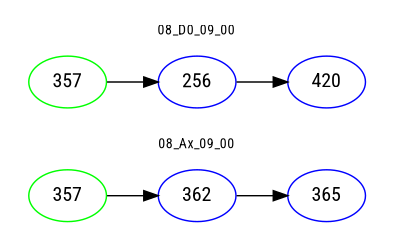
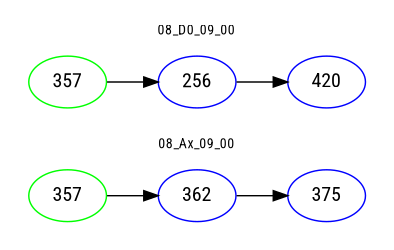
(327, 196) -> (327, 196)
